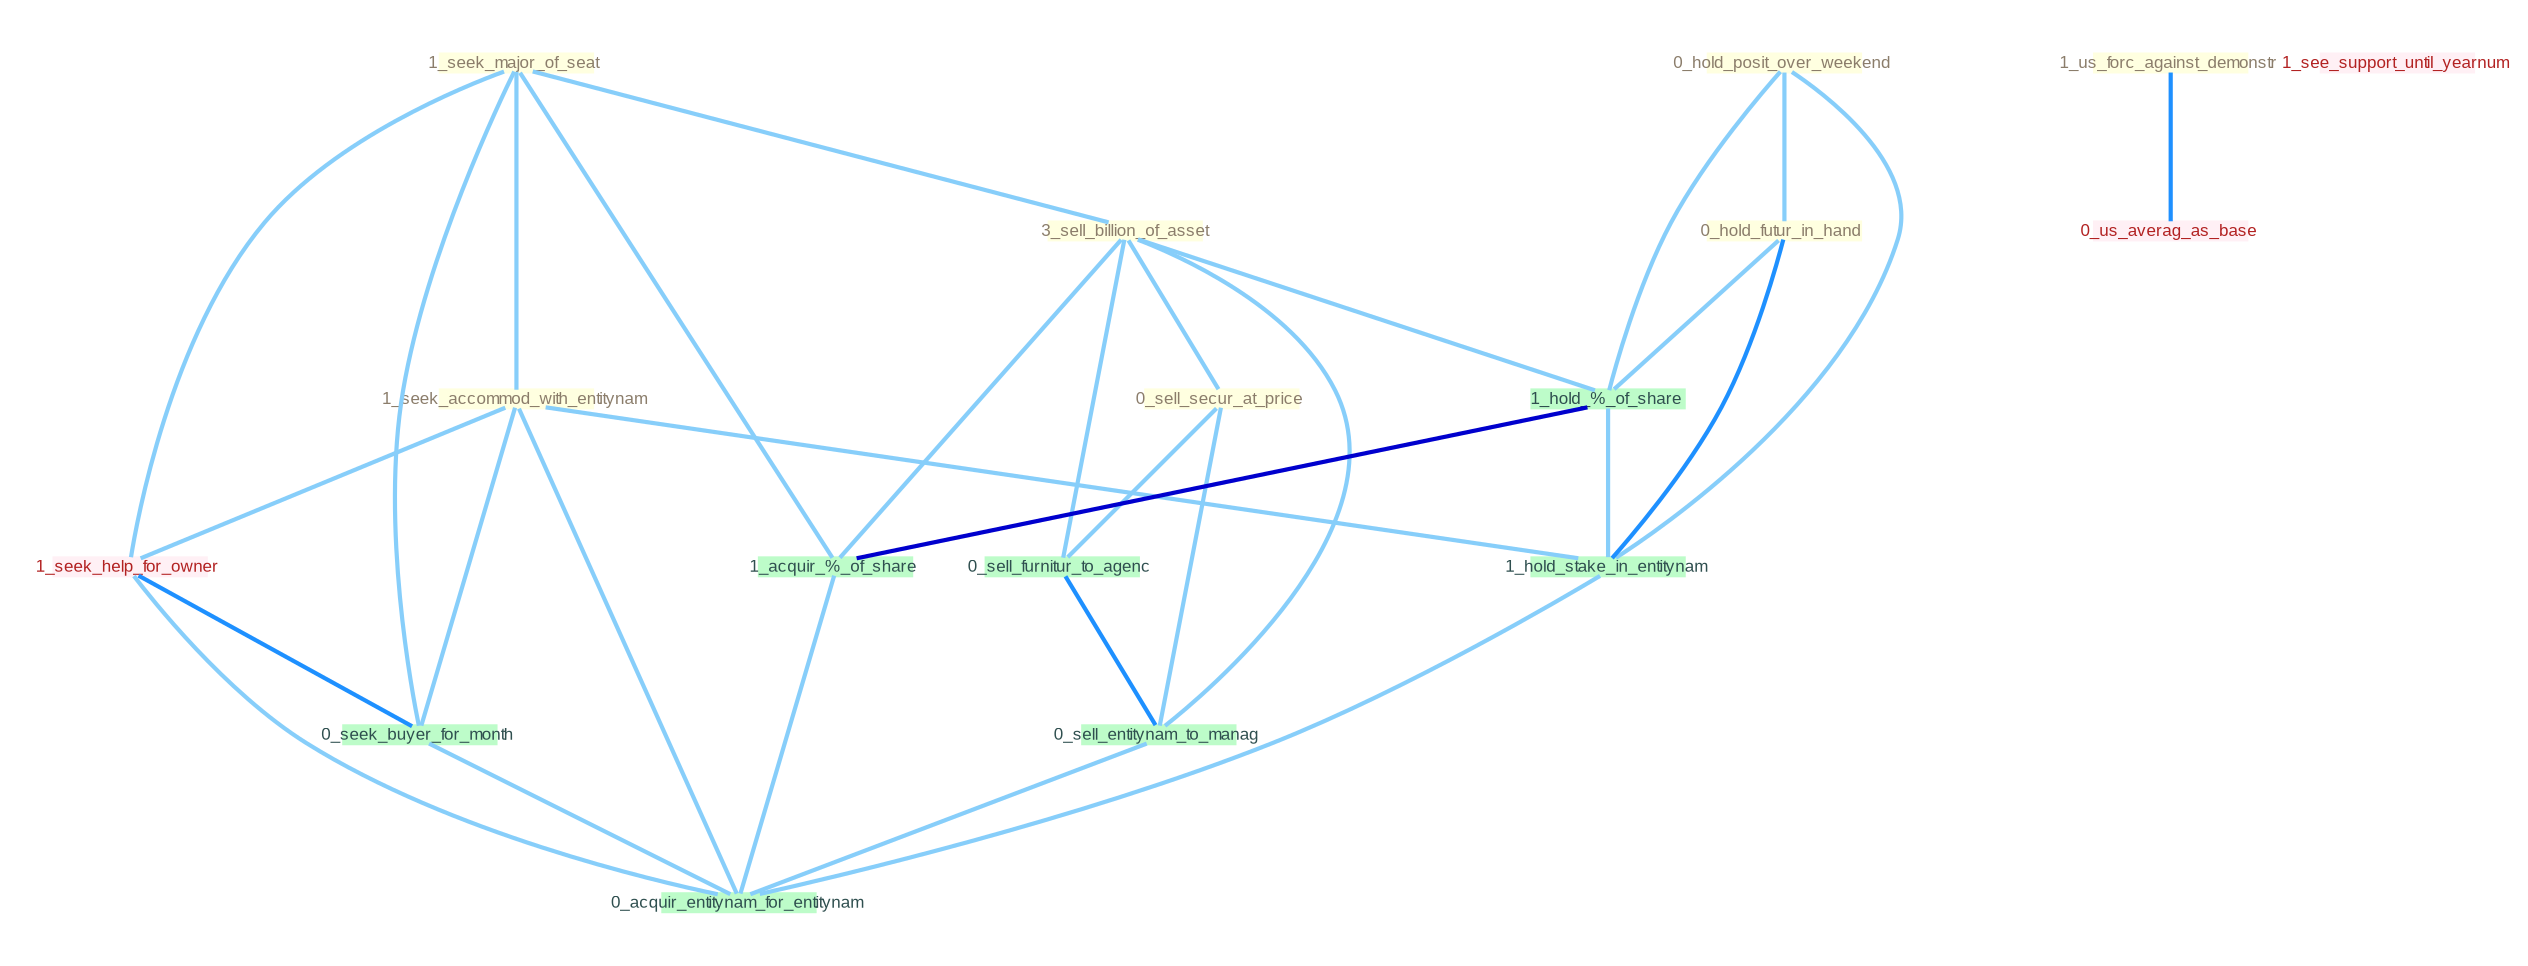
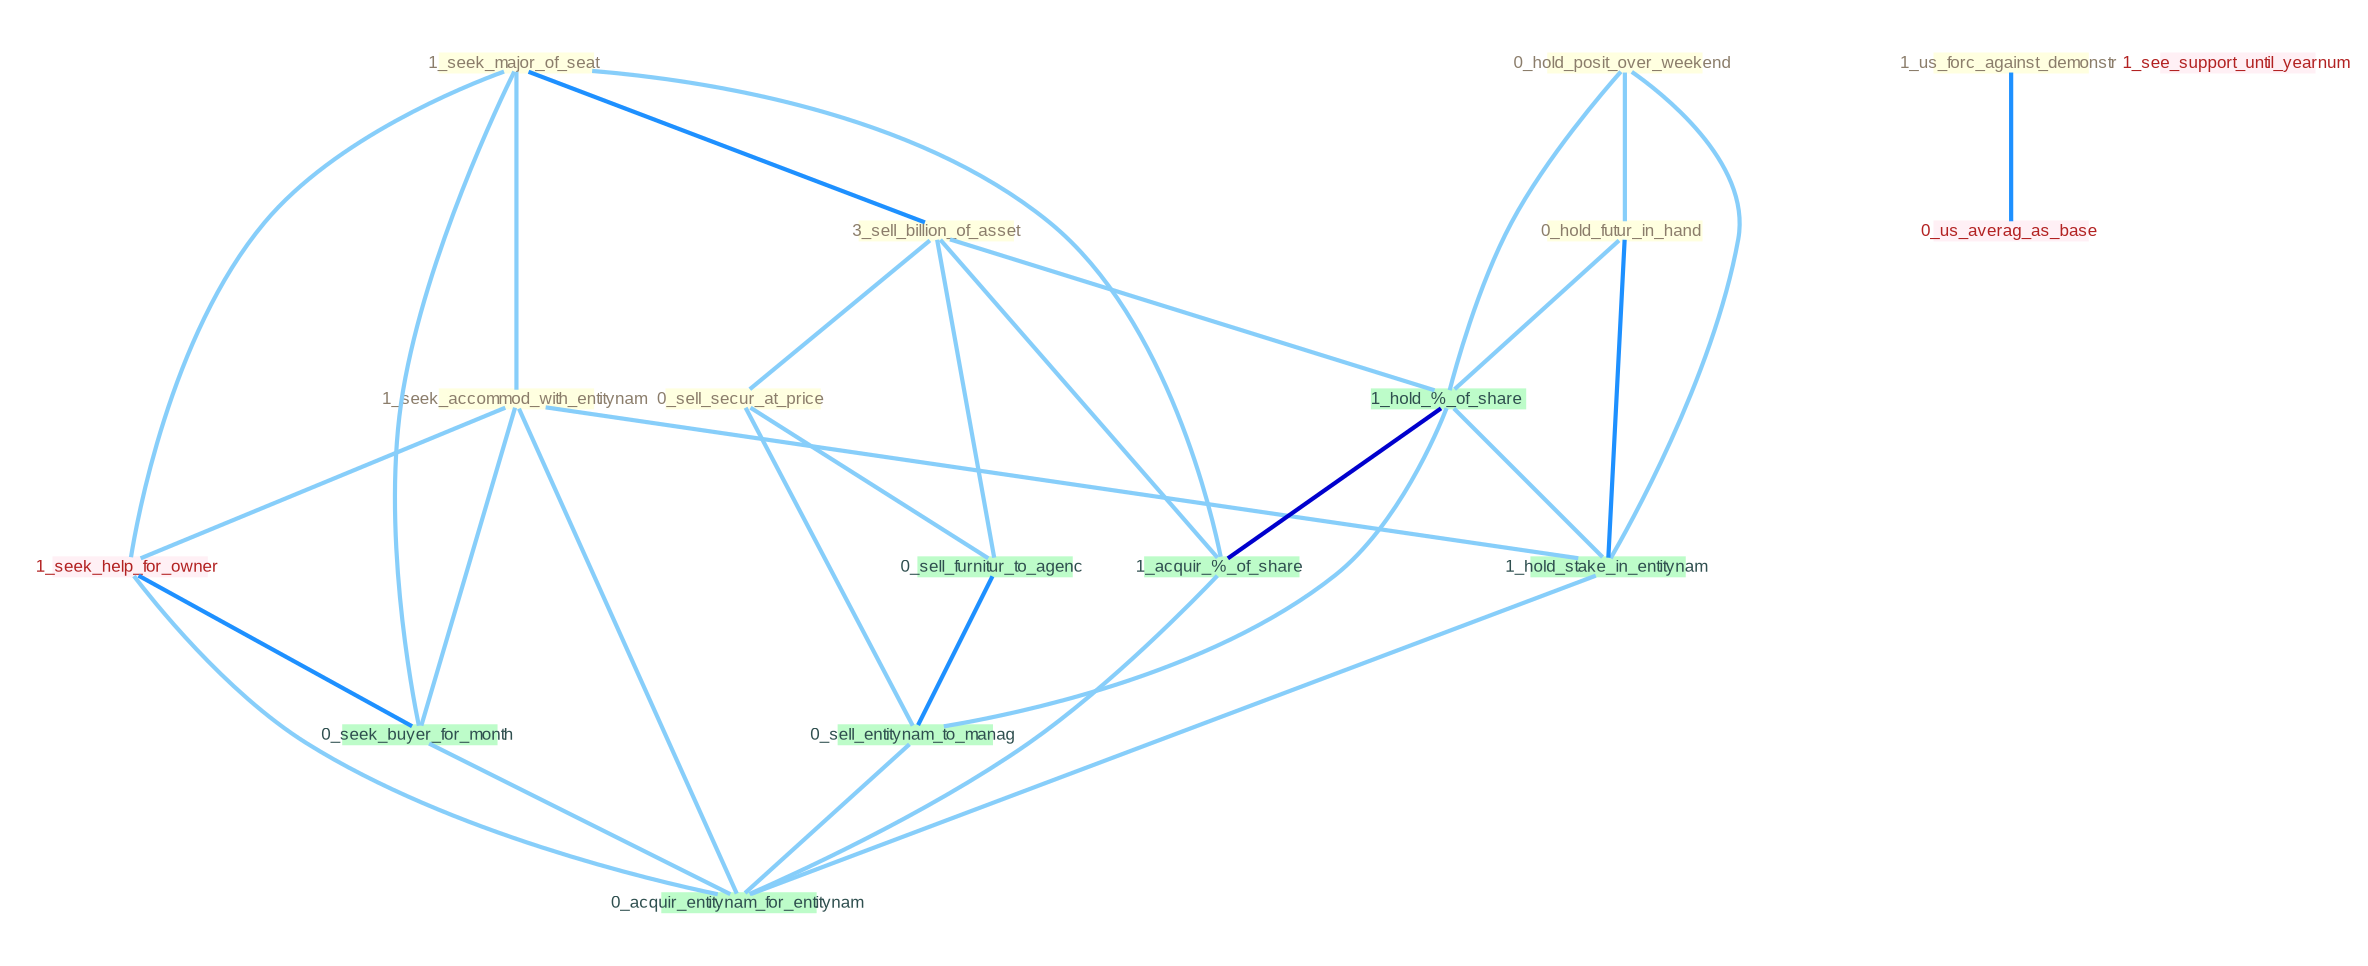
(821, 147) -> (727, 147)
(1346, 431) -> (1242, 633)
